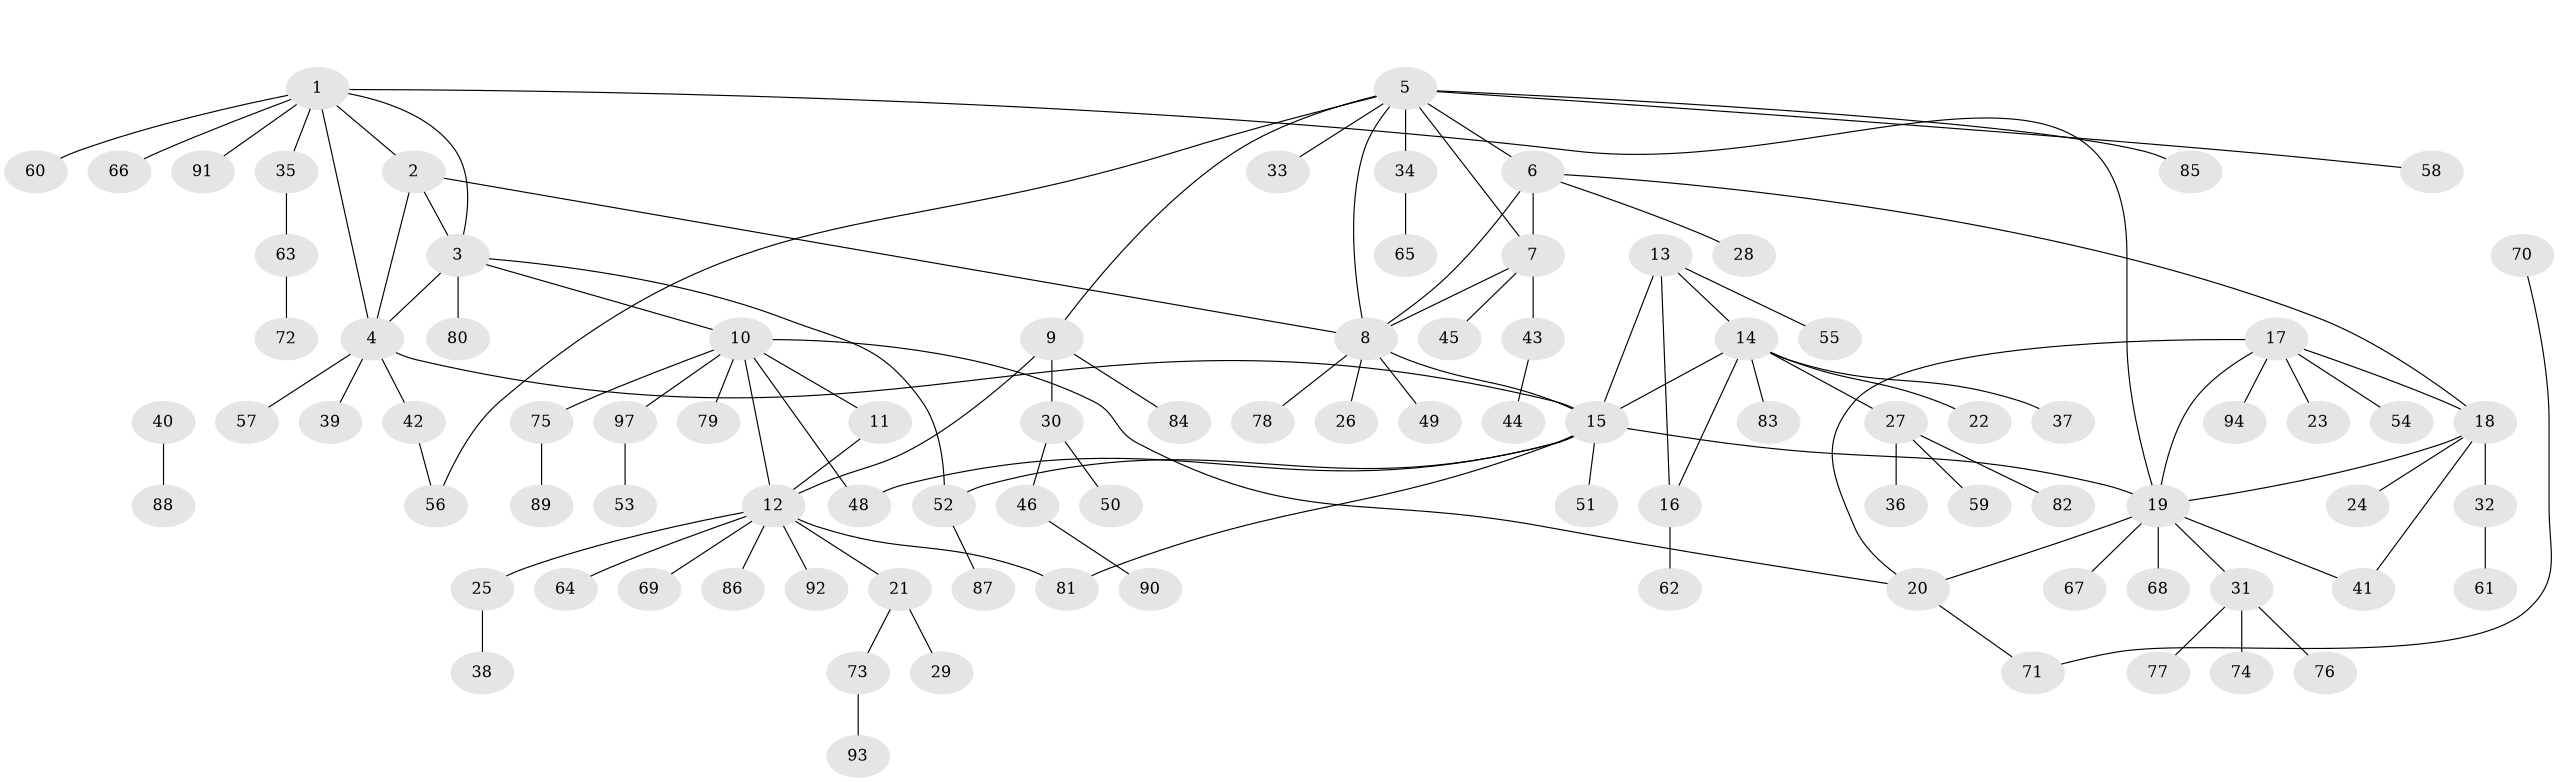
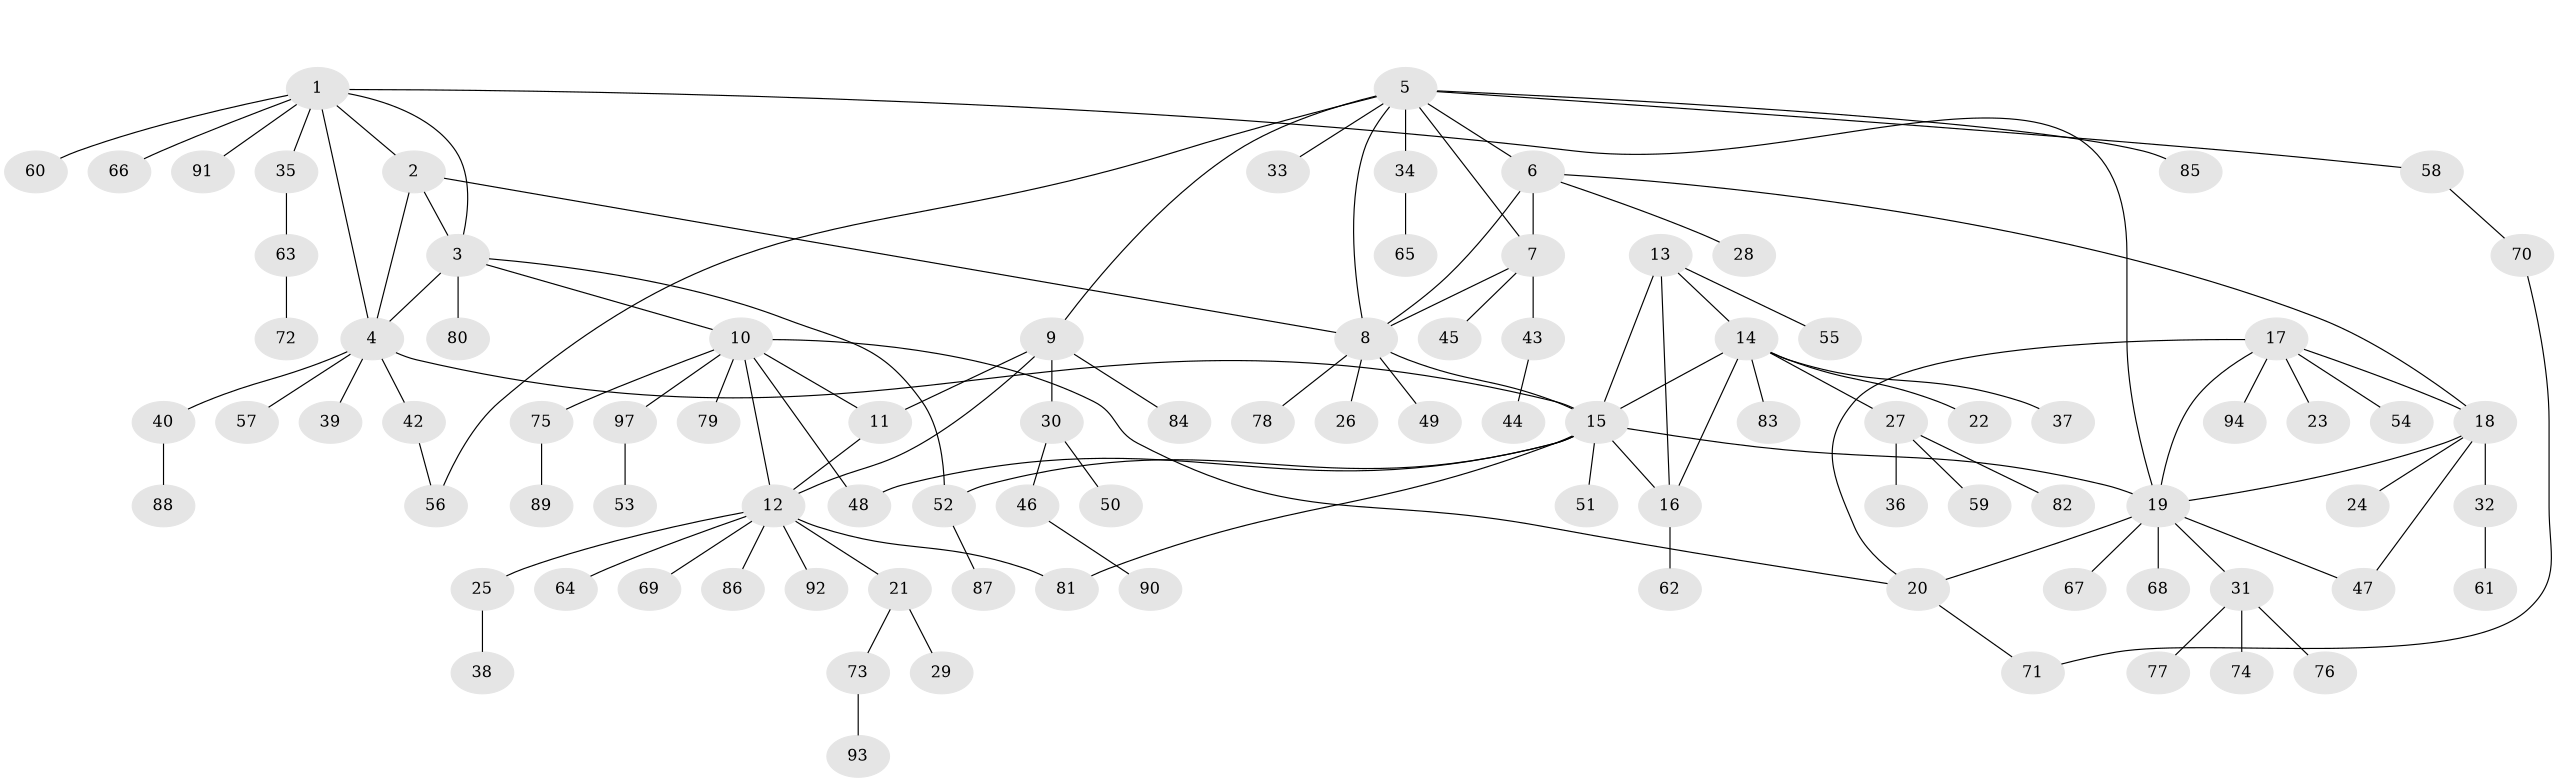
none -> (2477, 214)
none -> (268, 380)
none -> (945, 391)
none -> (1634, 464)
(2364, 589) -> (2364, 589)
